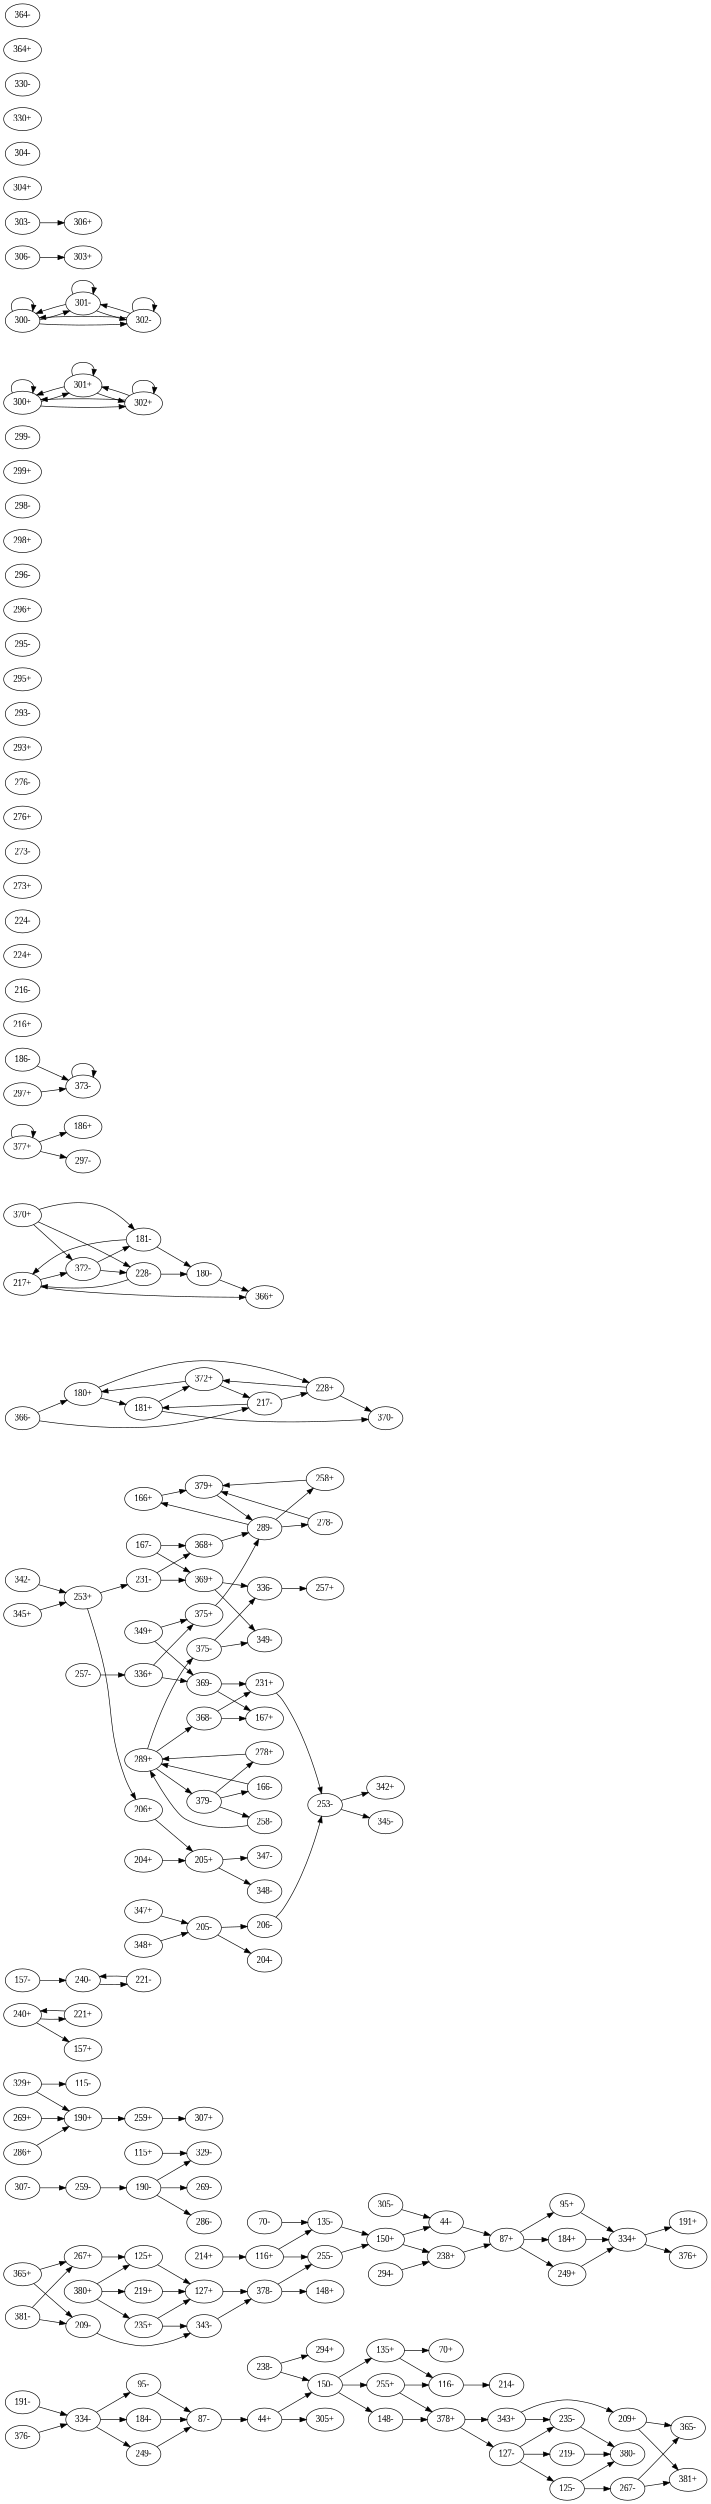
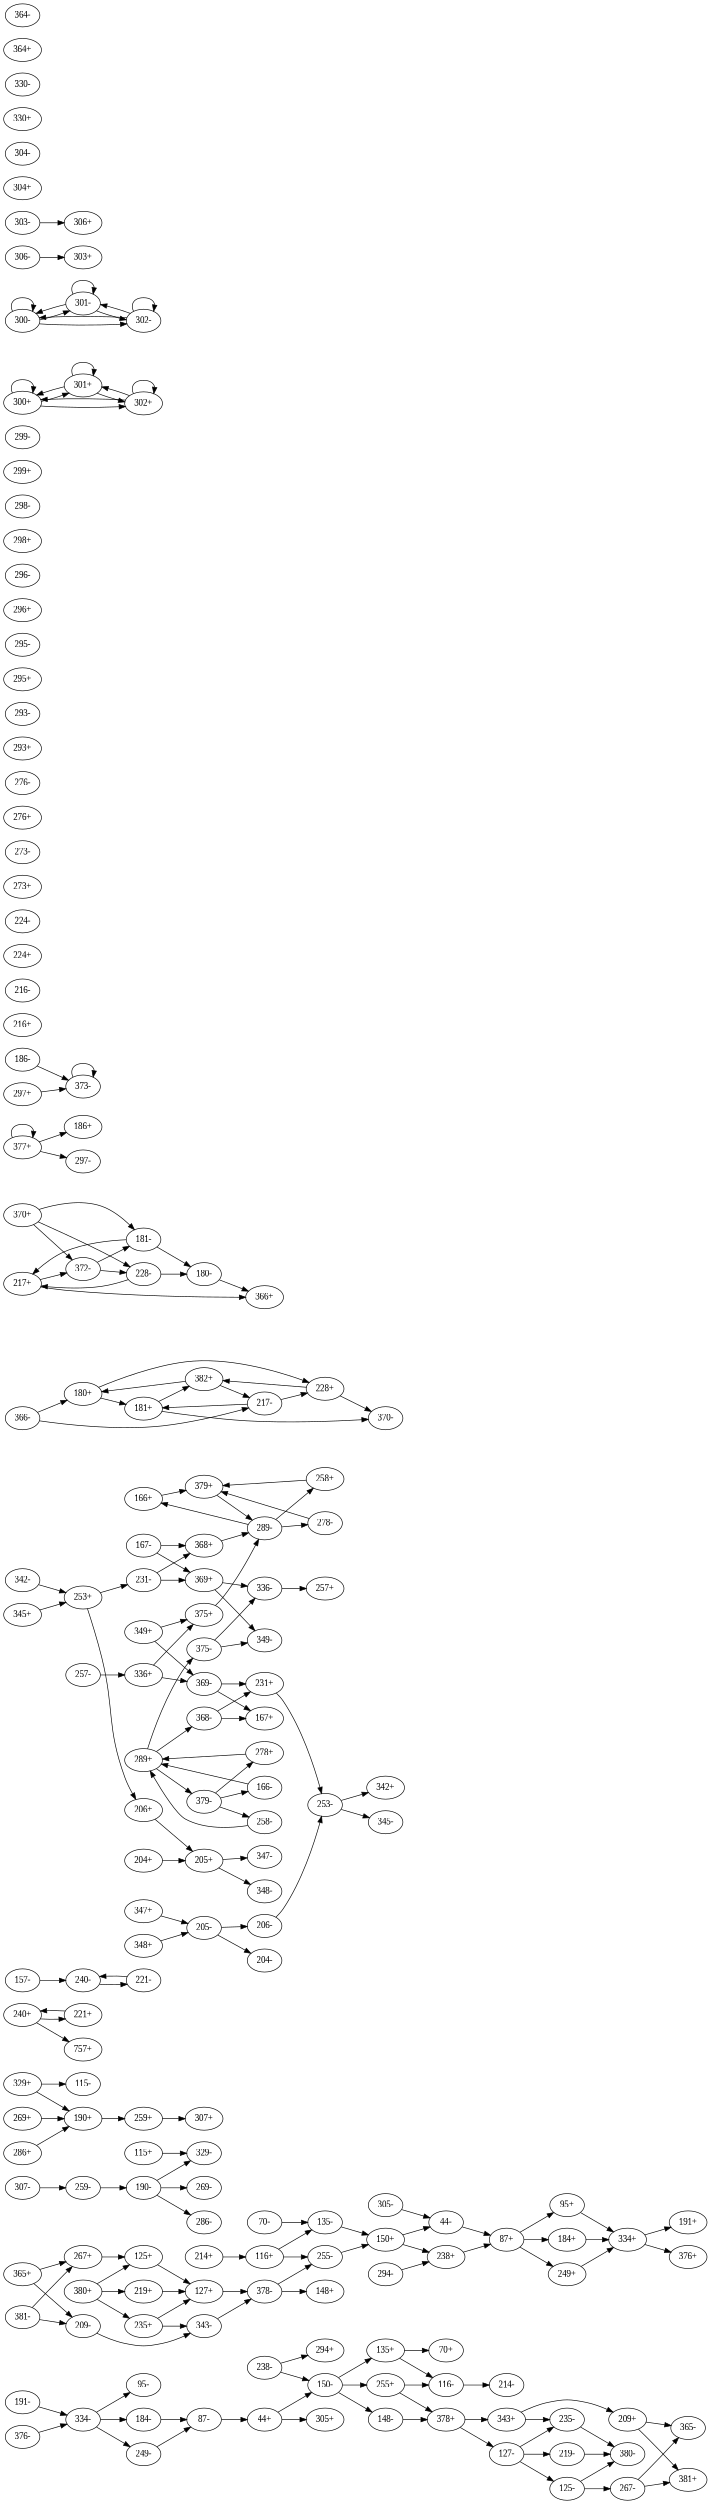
(204, 1379) -> (204, 1379)
(83, 2050) -> (83, 2050)
(171, 2401) -> none
